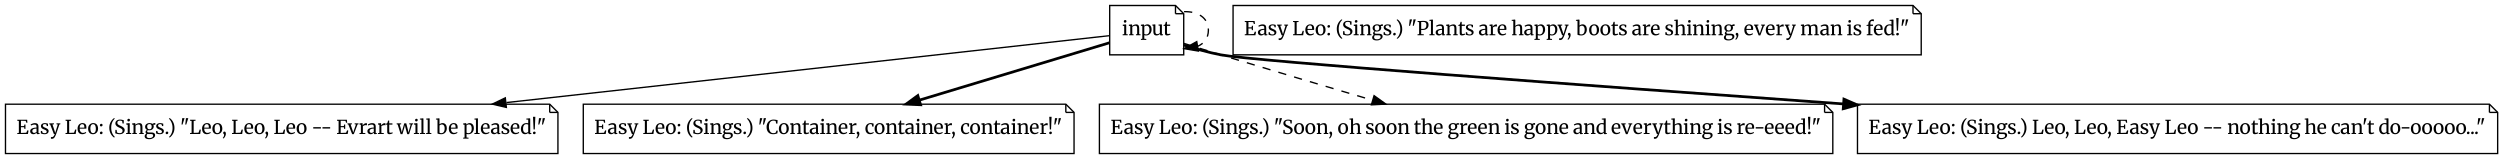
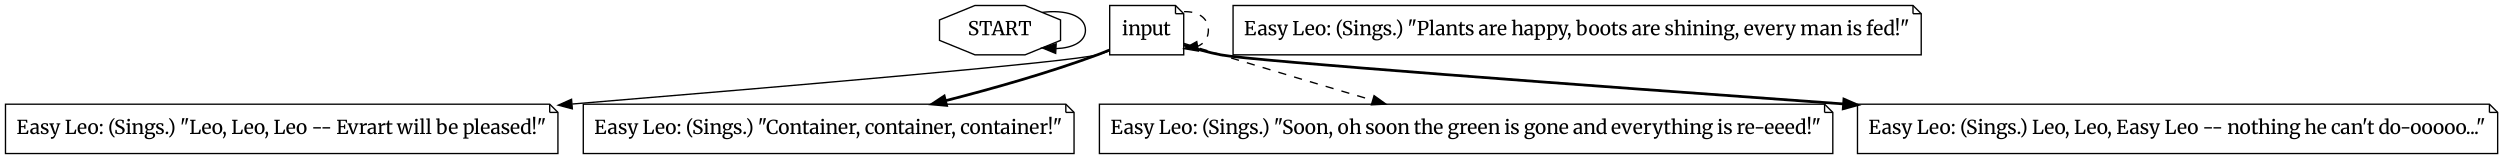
none -> (1000, 30)
